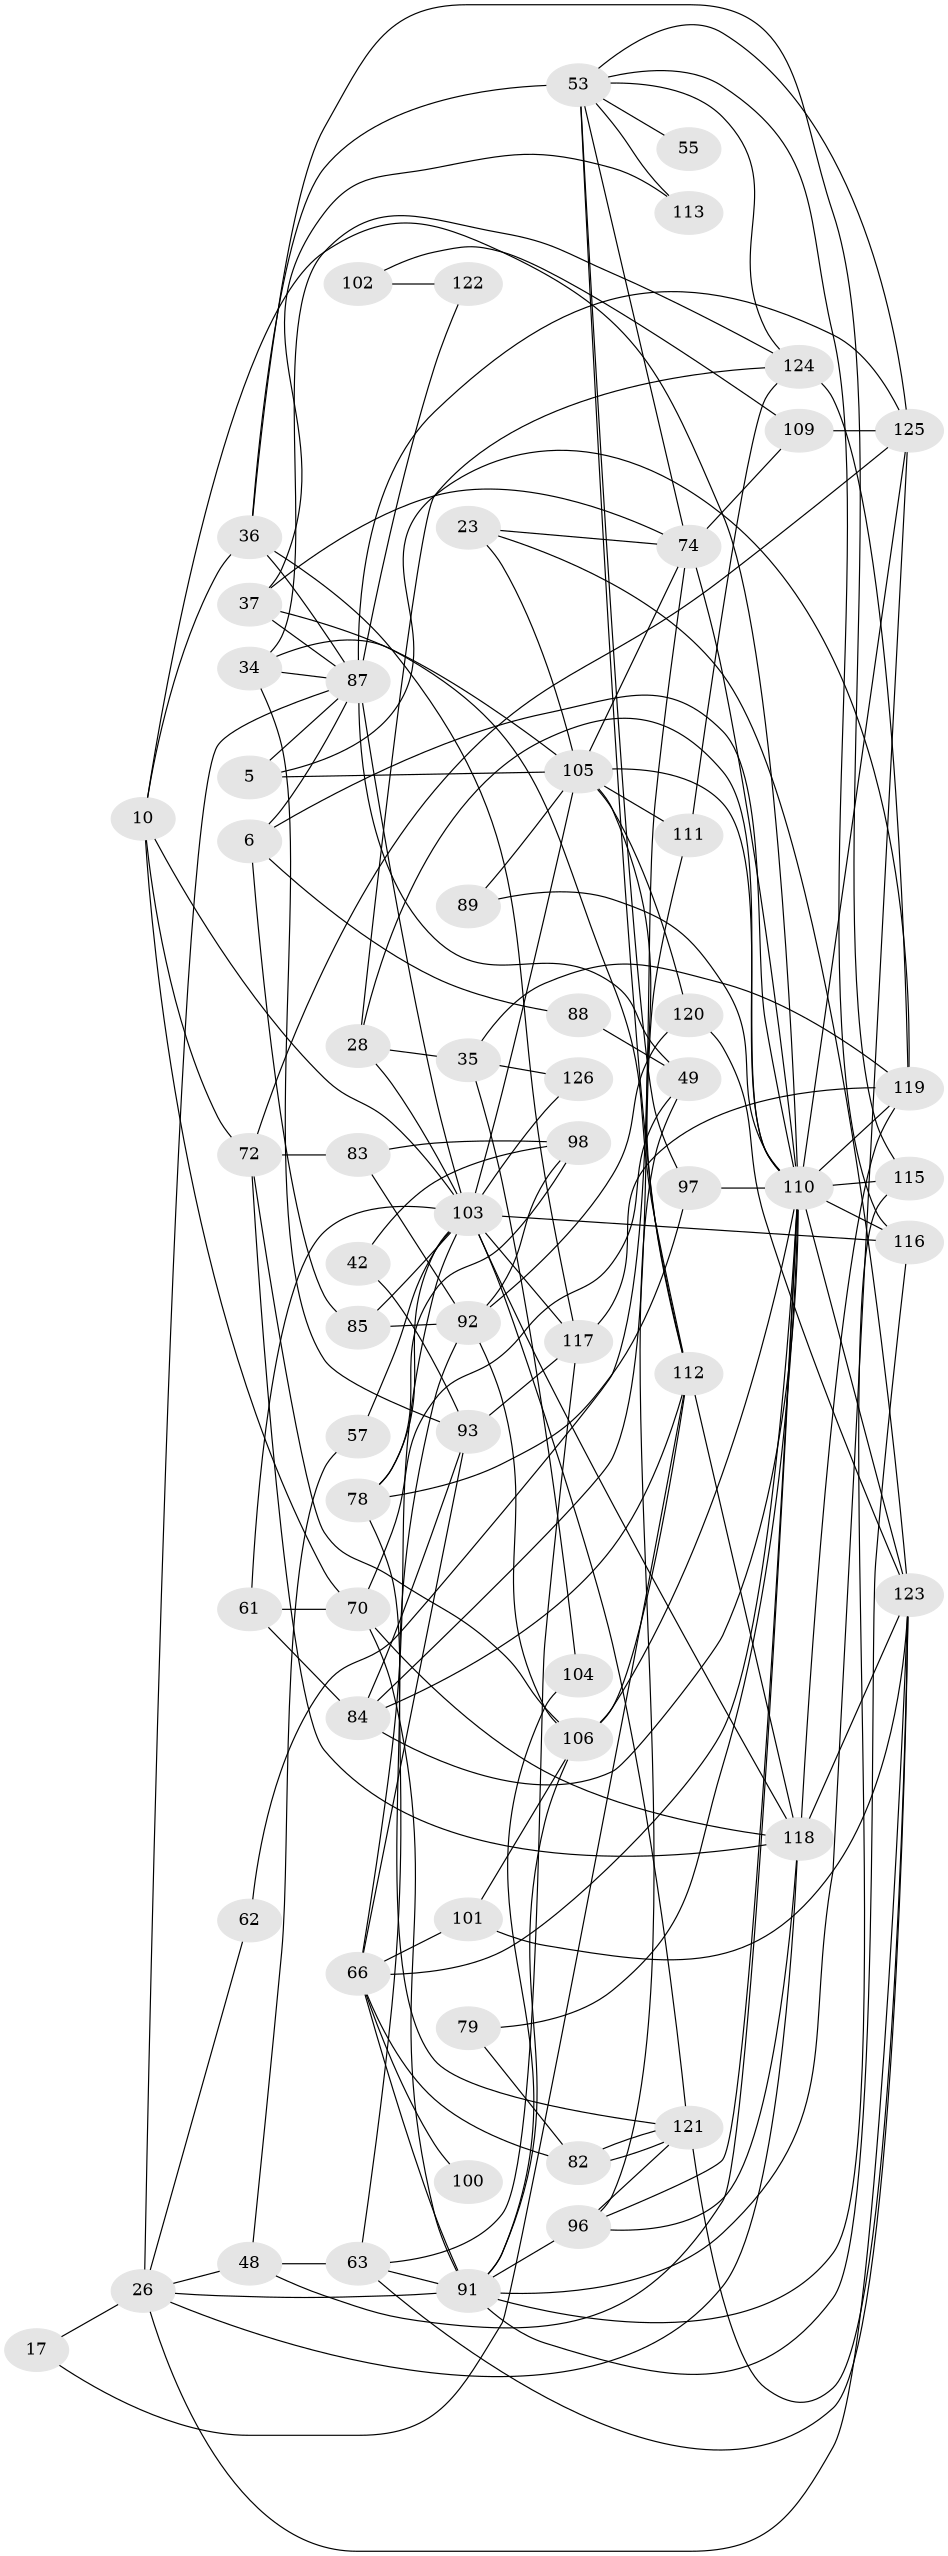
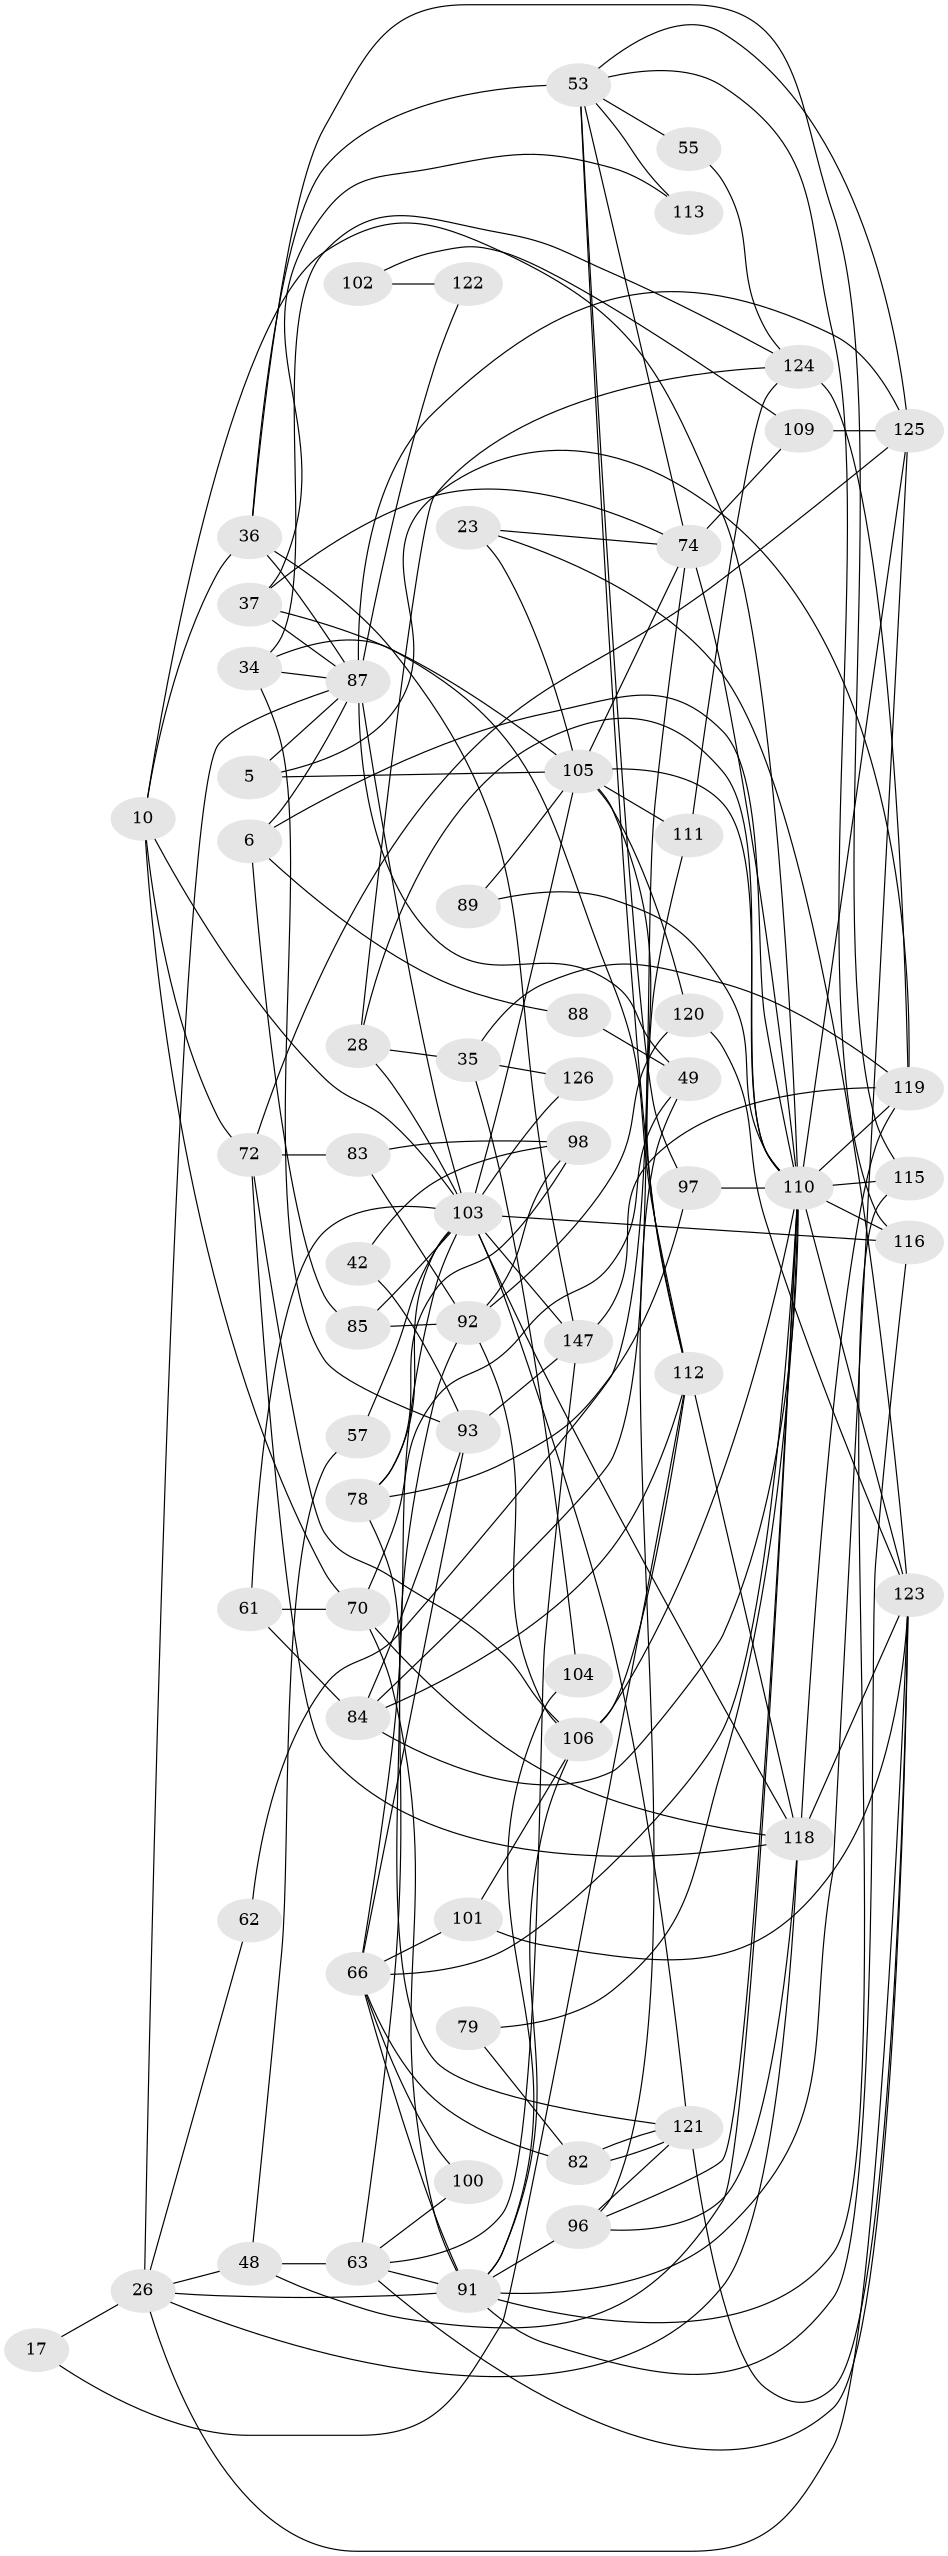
(752, 172) -> (745, 257)
(579, 1342) -> (579, 1342)
none -> (413, 2223)
